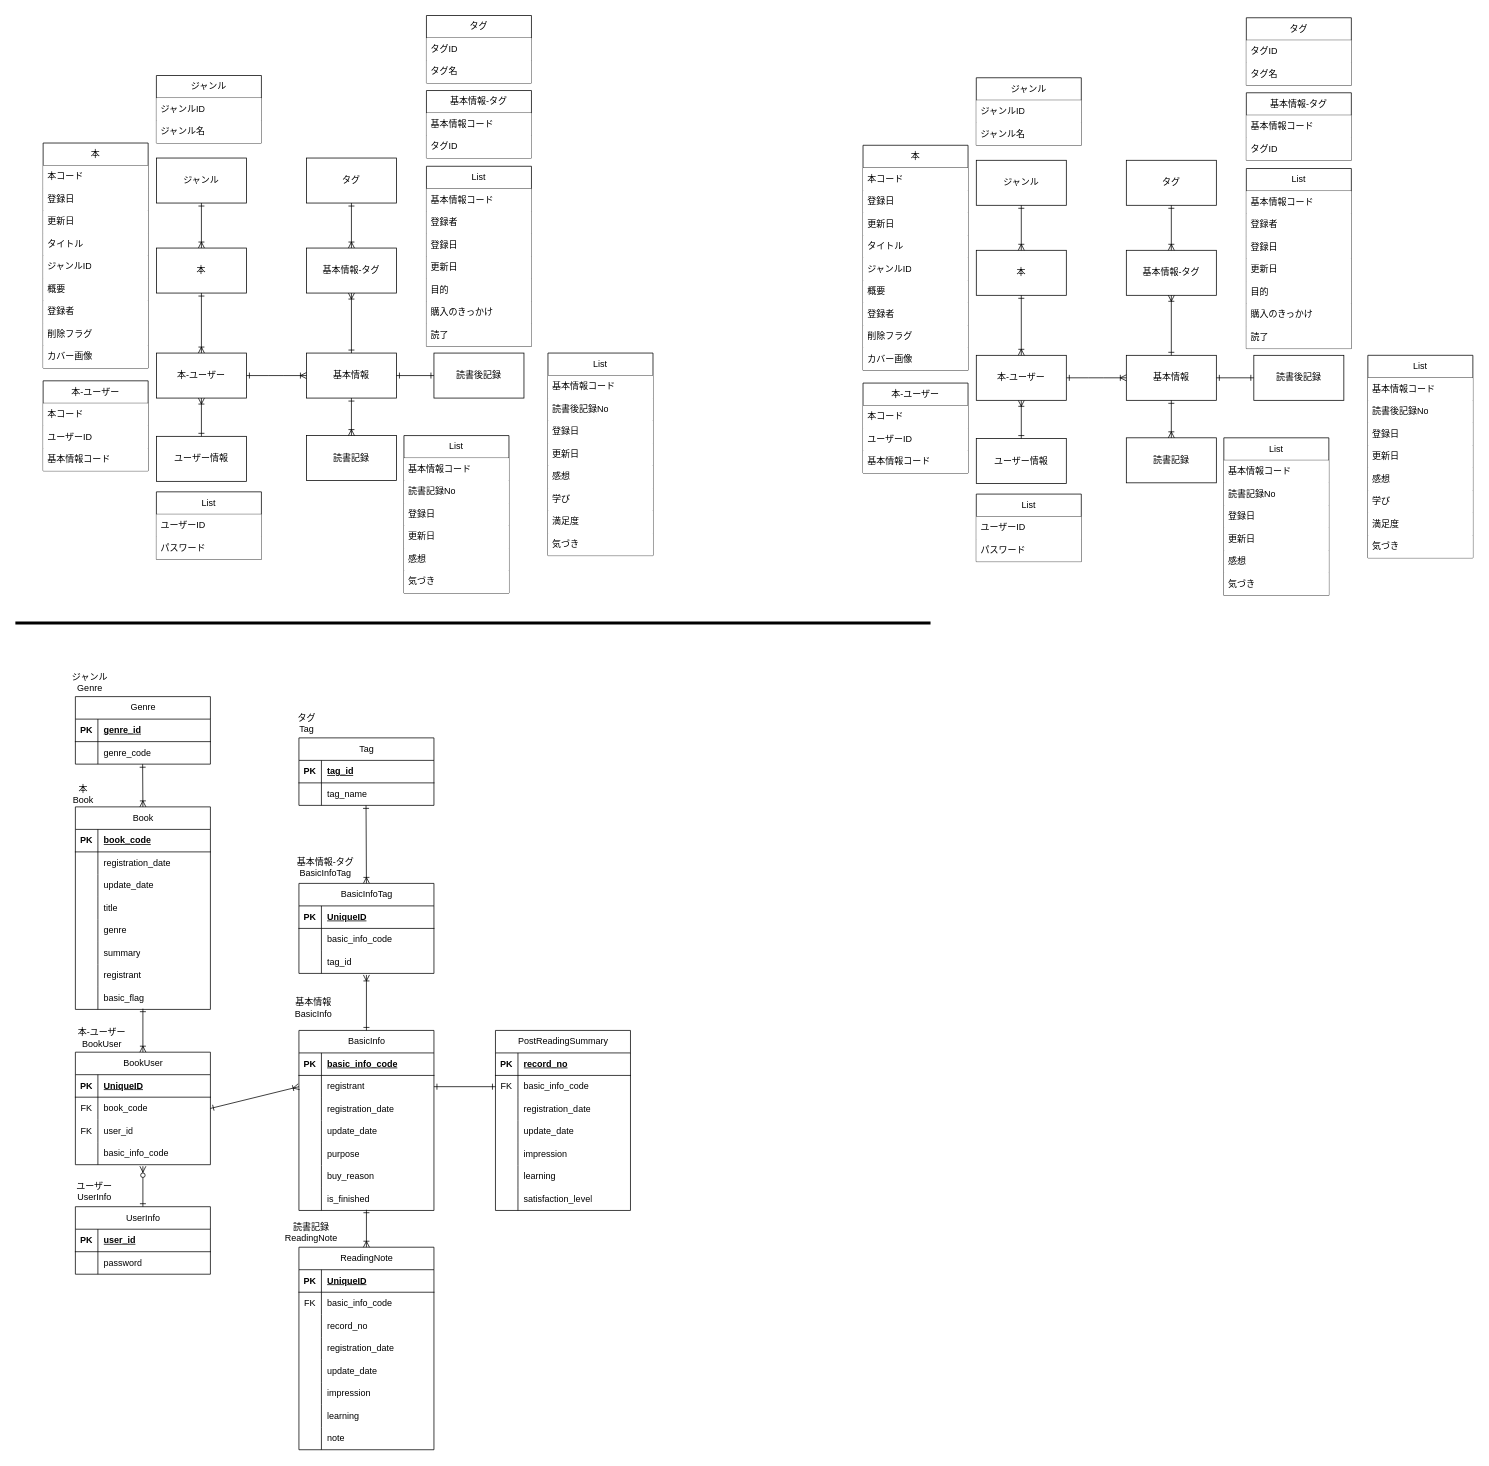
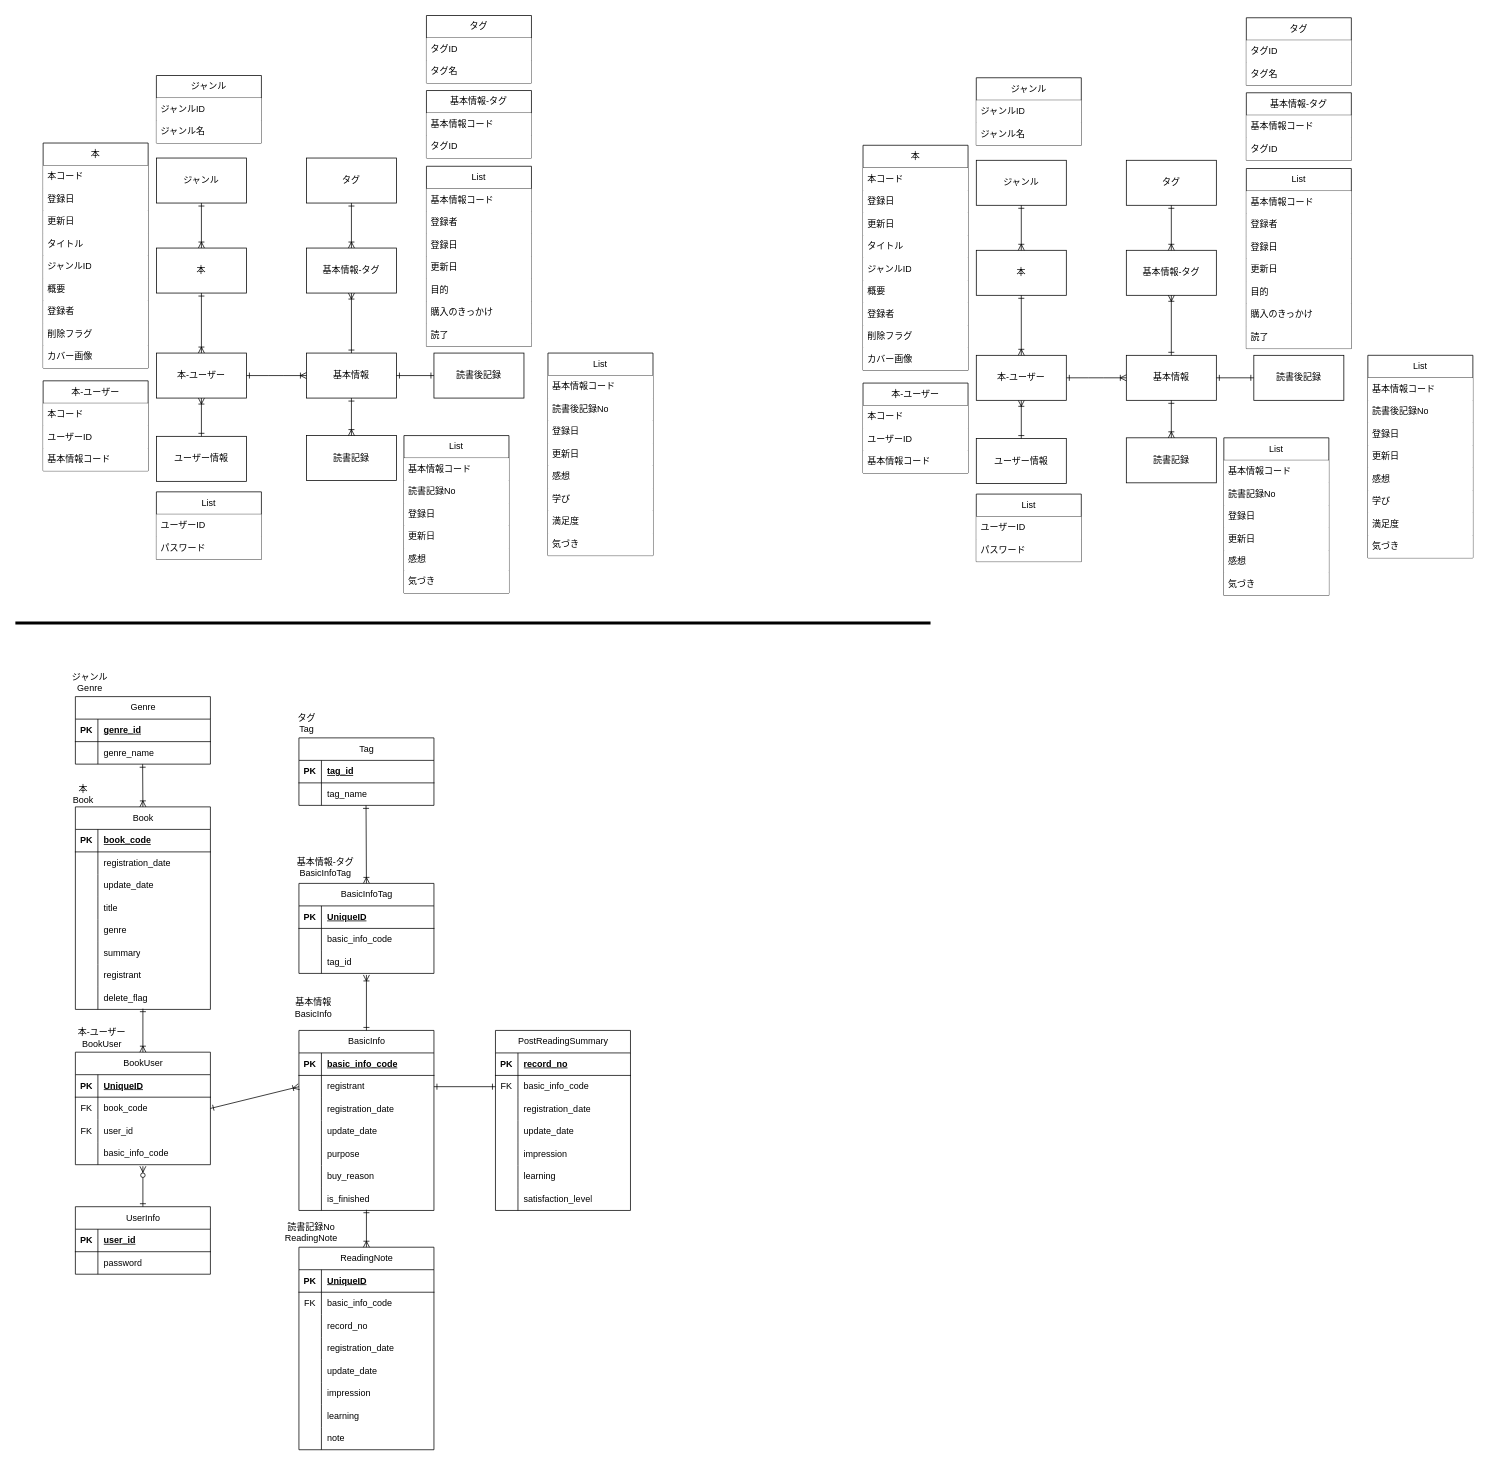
(129, 753) -> (129, 753)
(127, 998) -> (129, 998)
(94, 1191) -> none
(311, 1232) -> (311, 1232)
